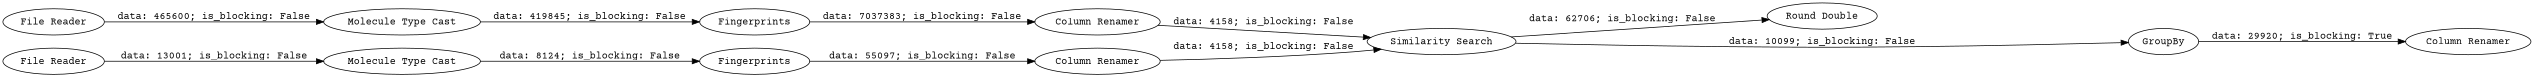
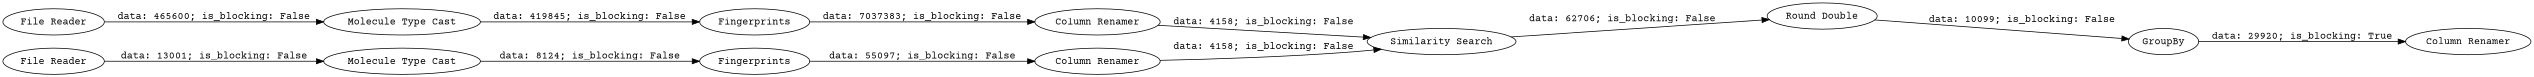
(1818, 47) -> (1998, 29)
